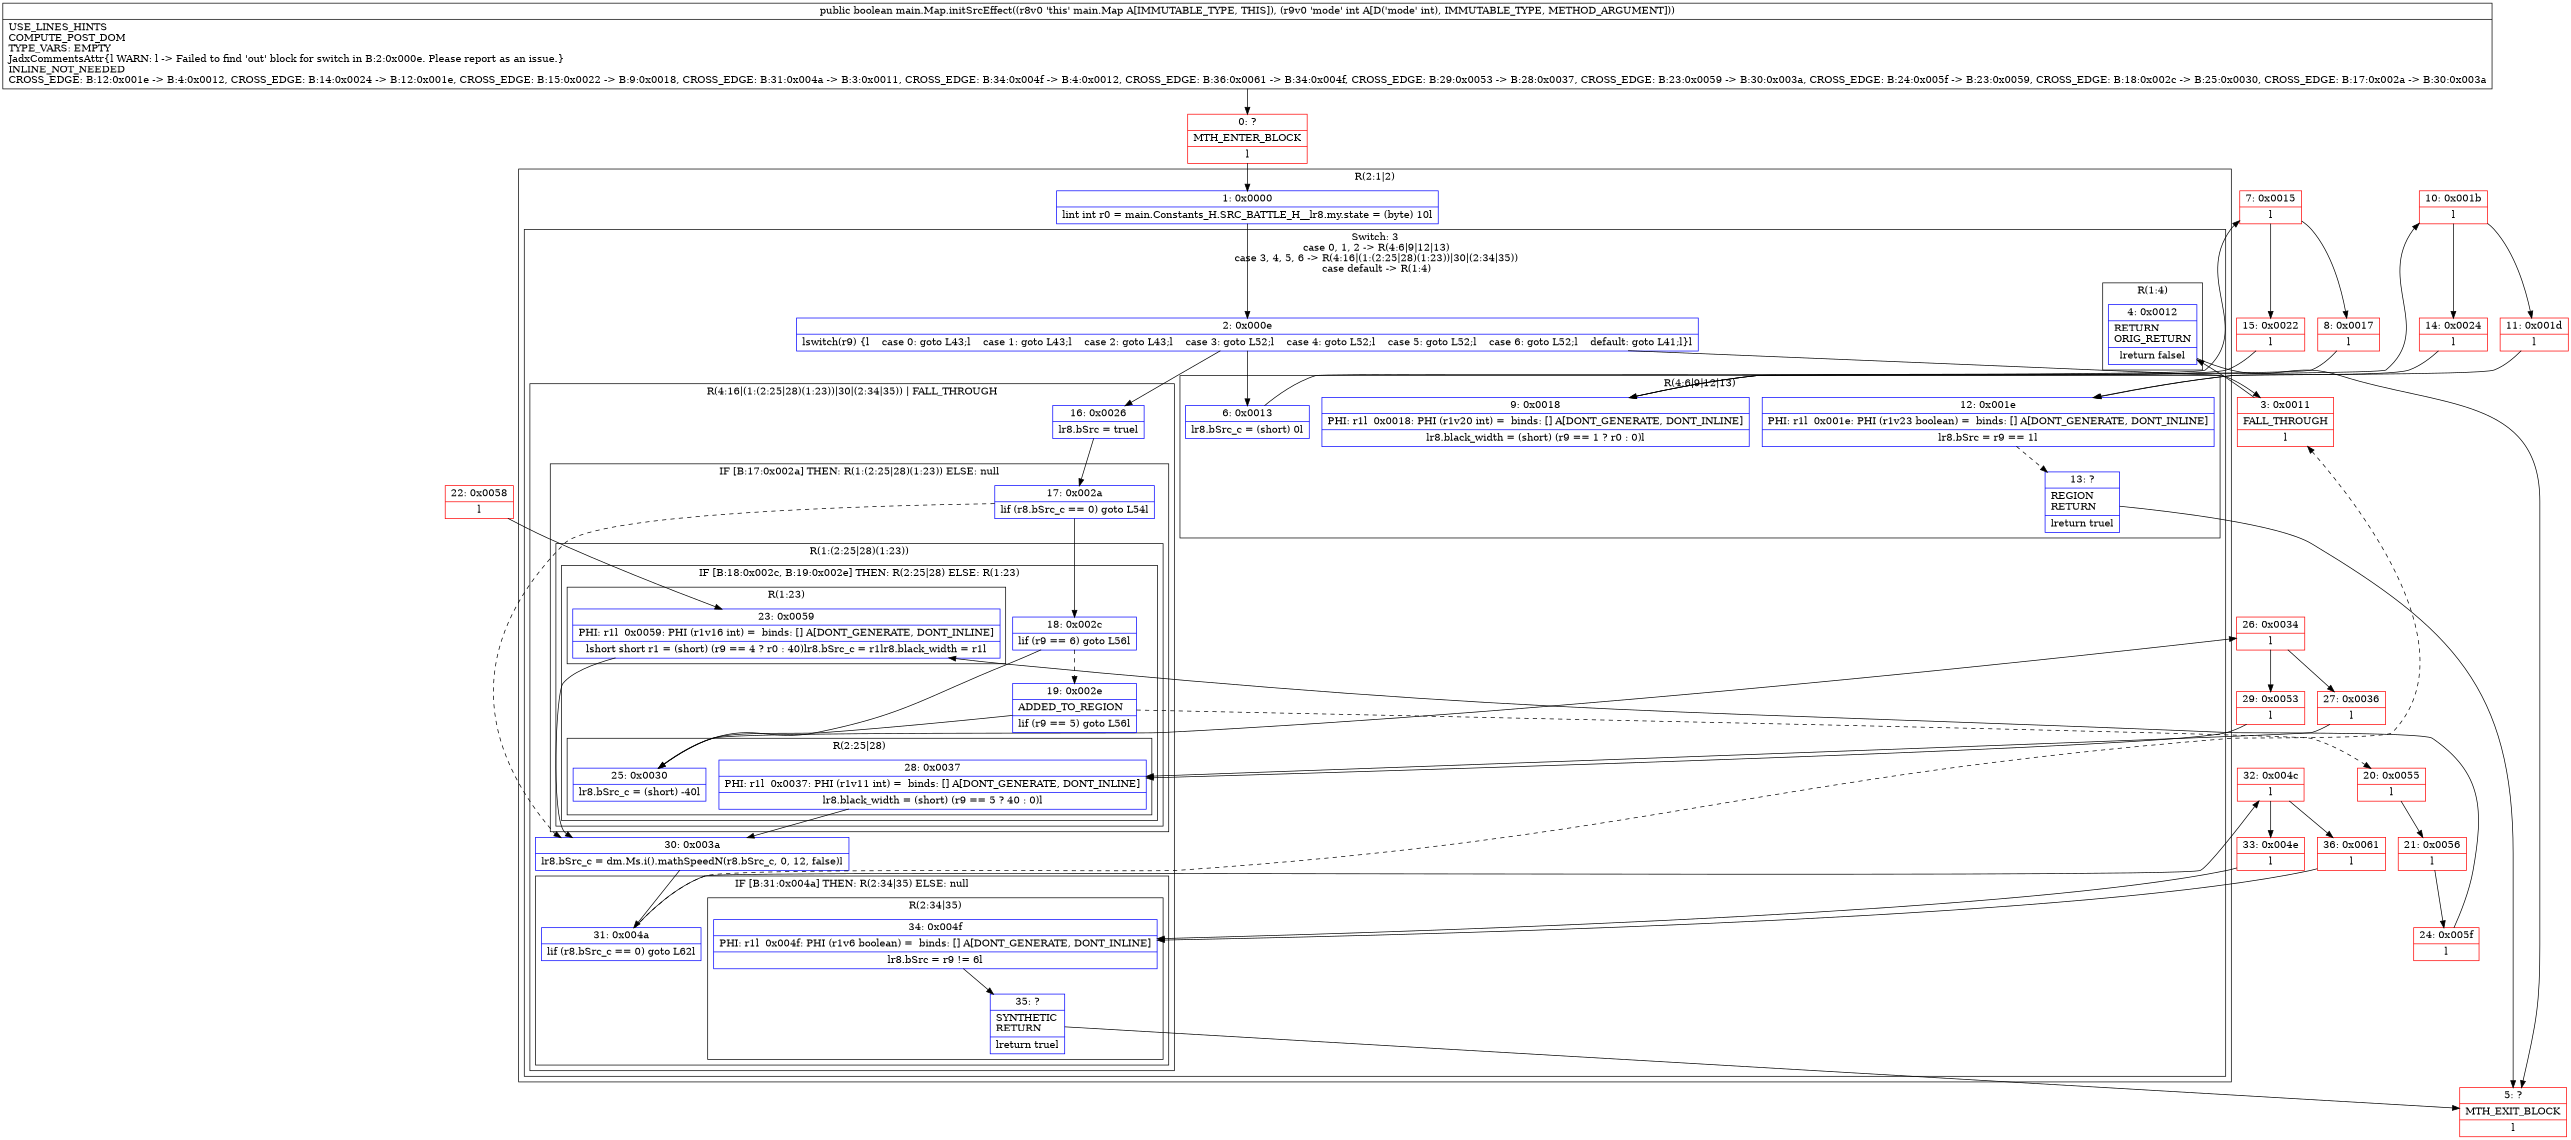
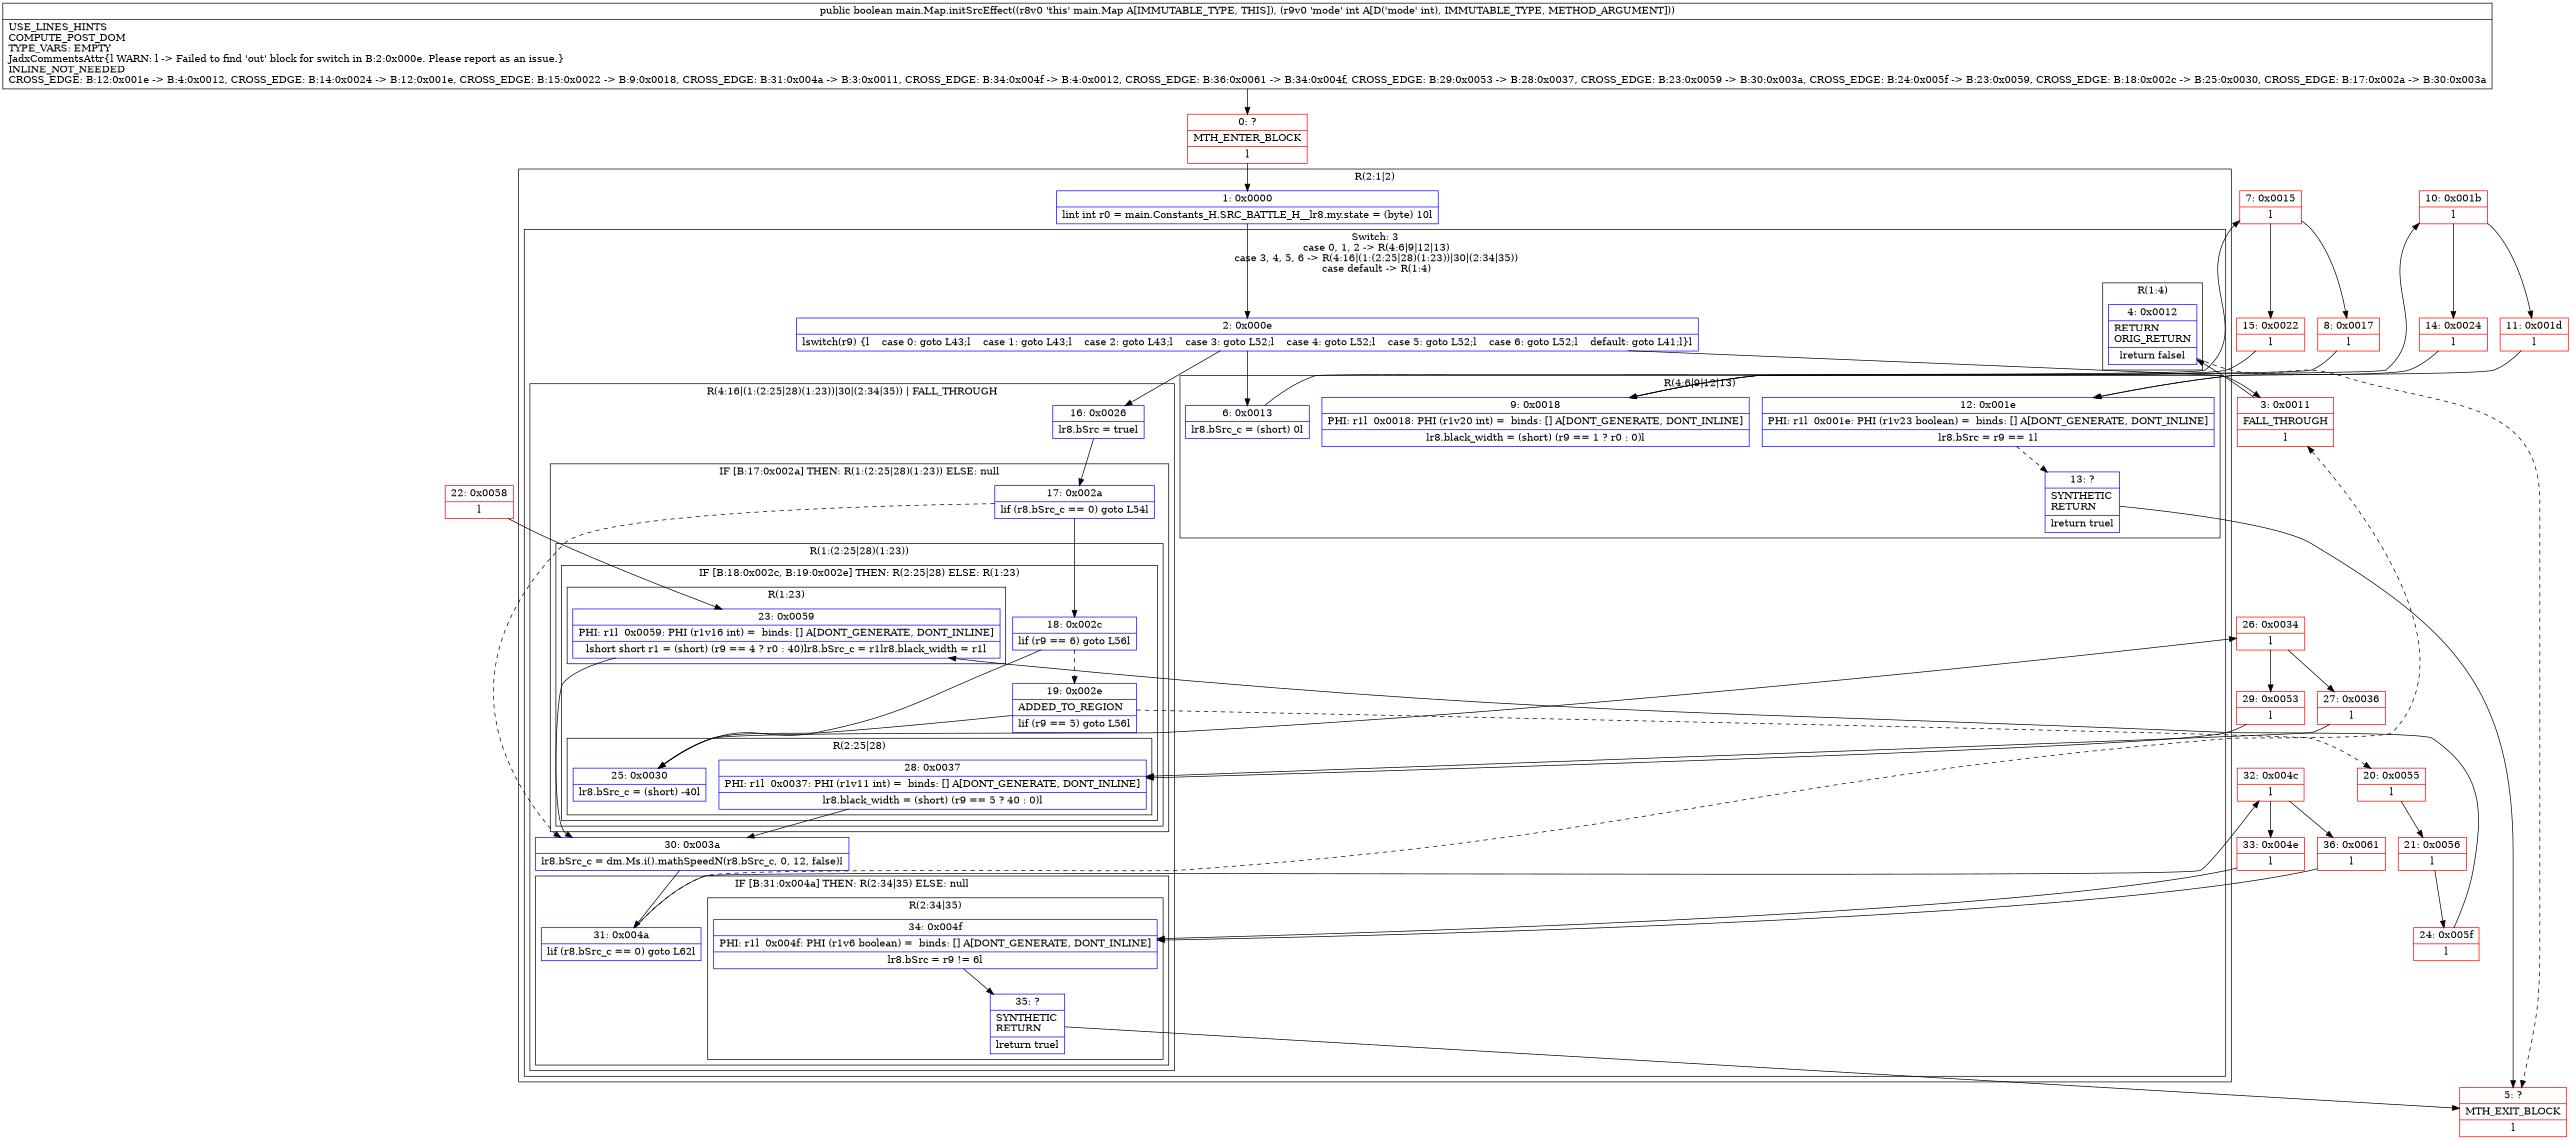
(2072, 496) -> (2082, 496)
(2540, 589) -> (2540, 589)
